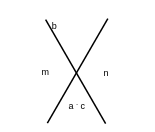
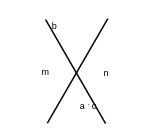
(77, 105) -> (88, 105)
